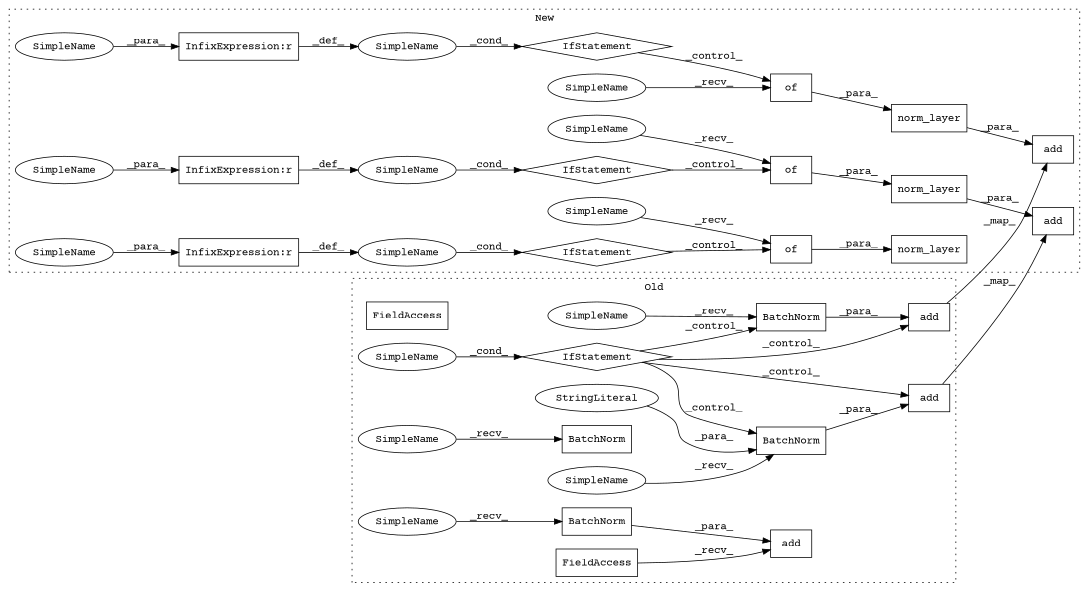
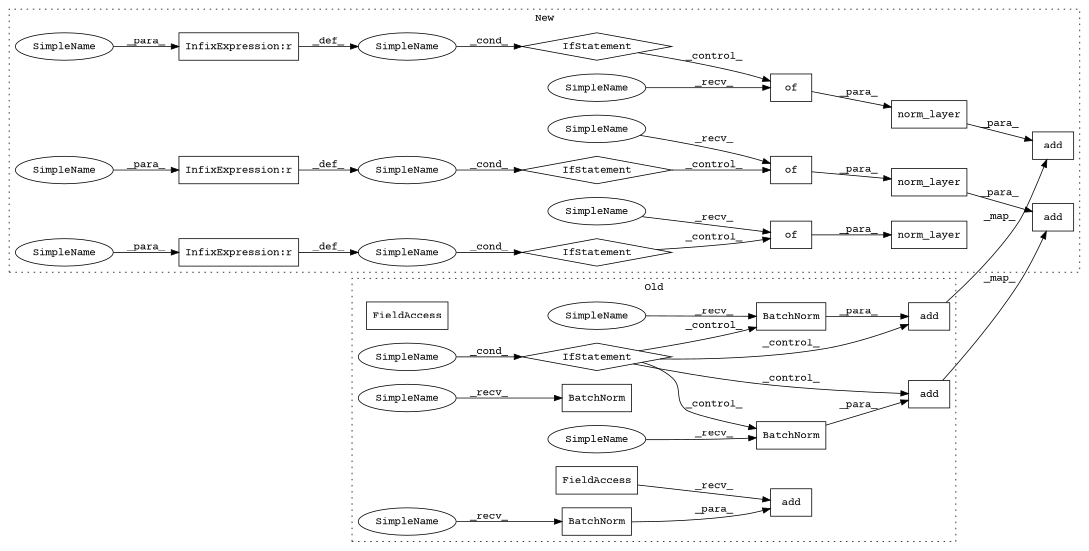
(597, 398) -> none
